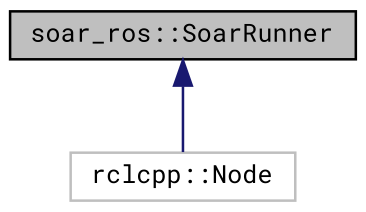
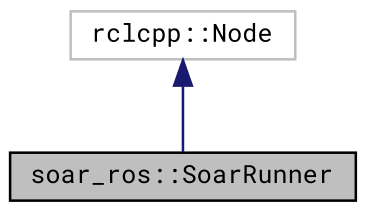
(183, 119) -> (183, 119)
